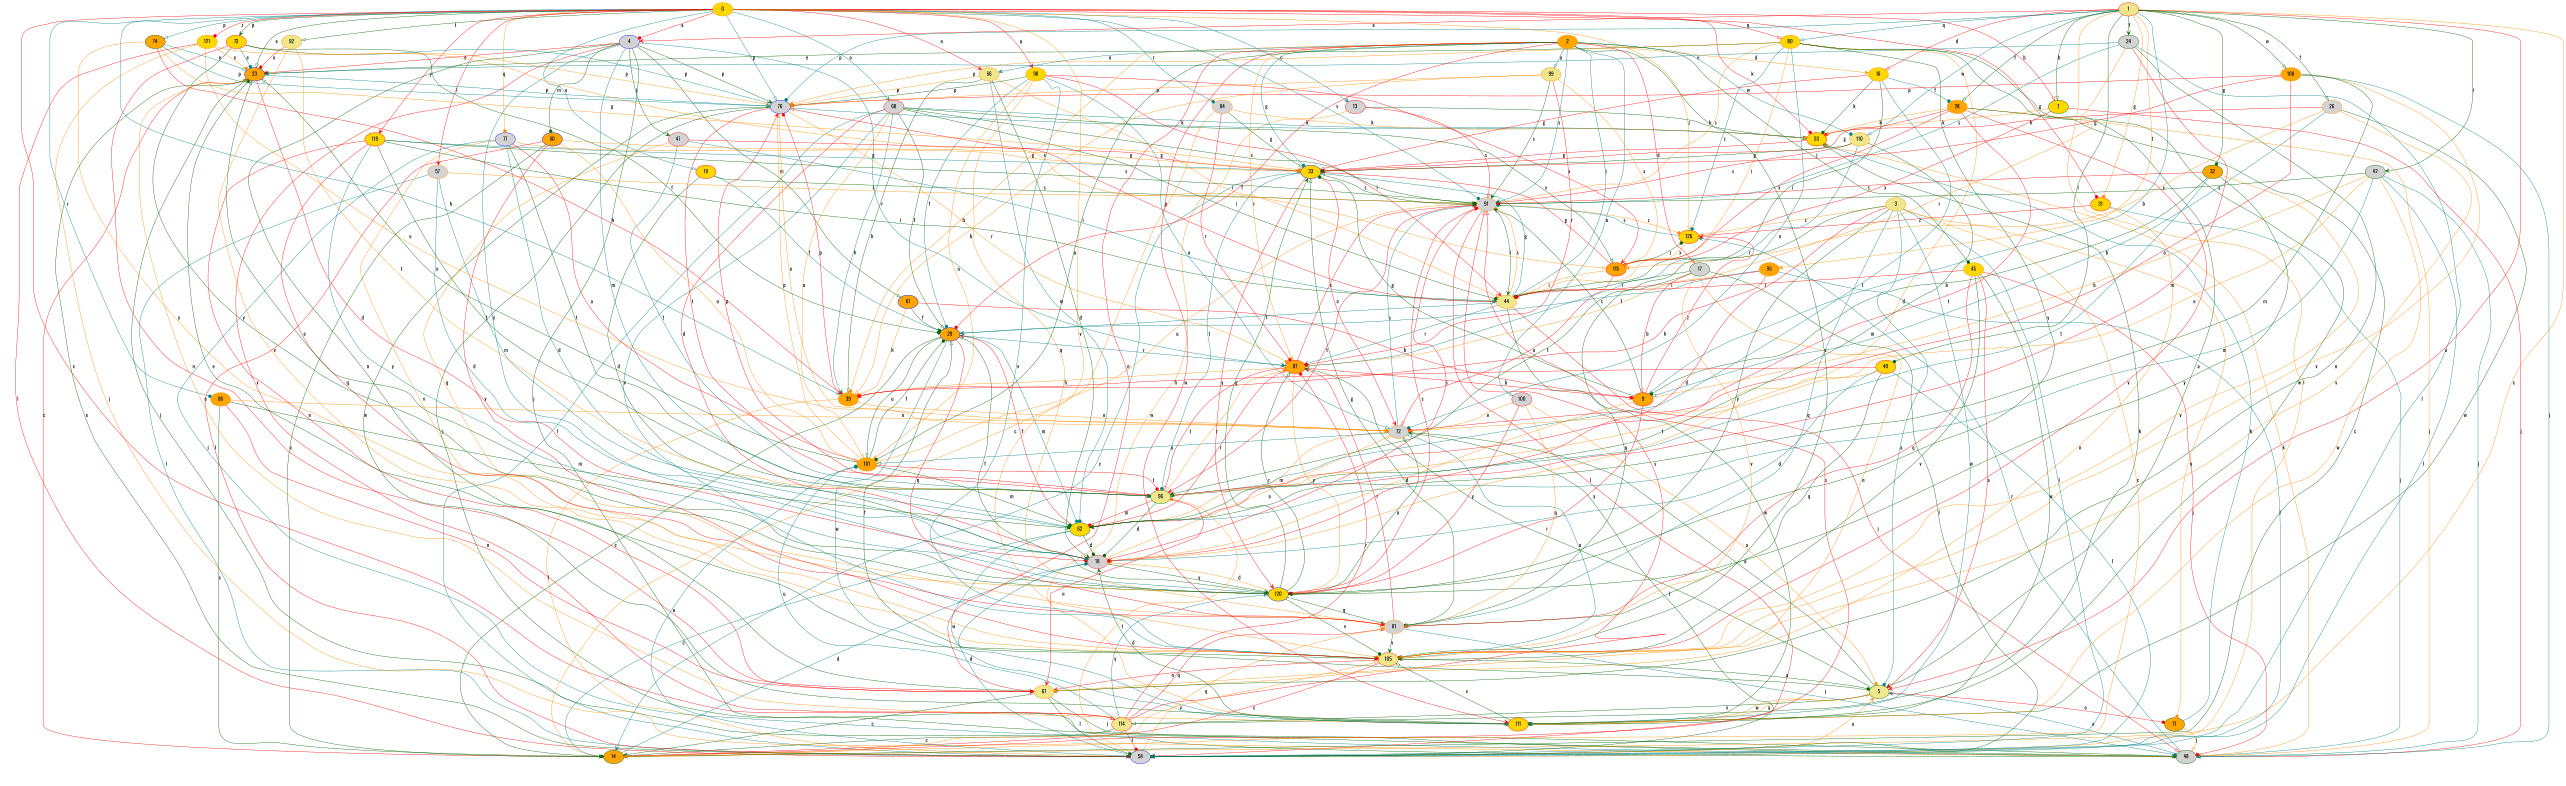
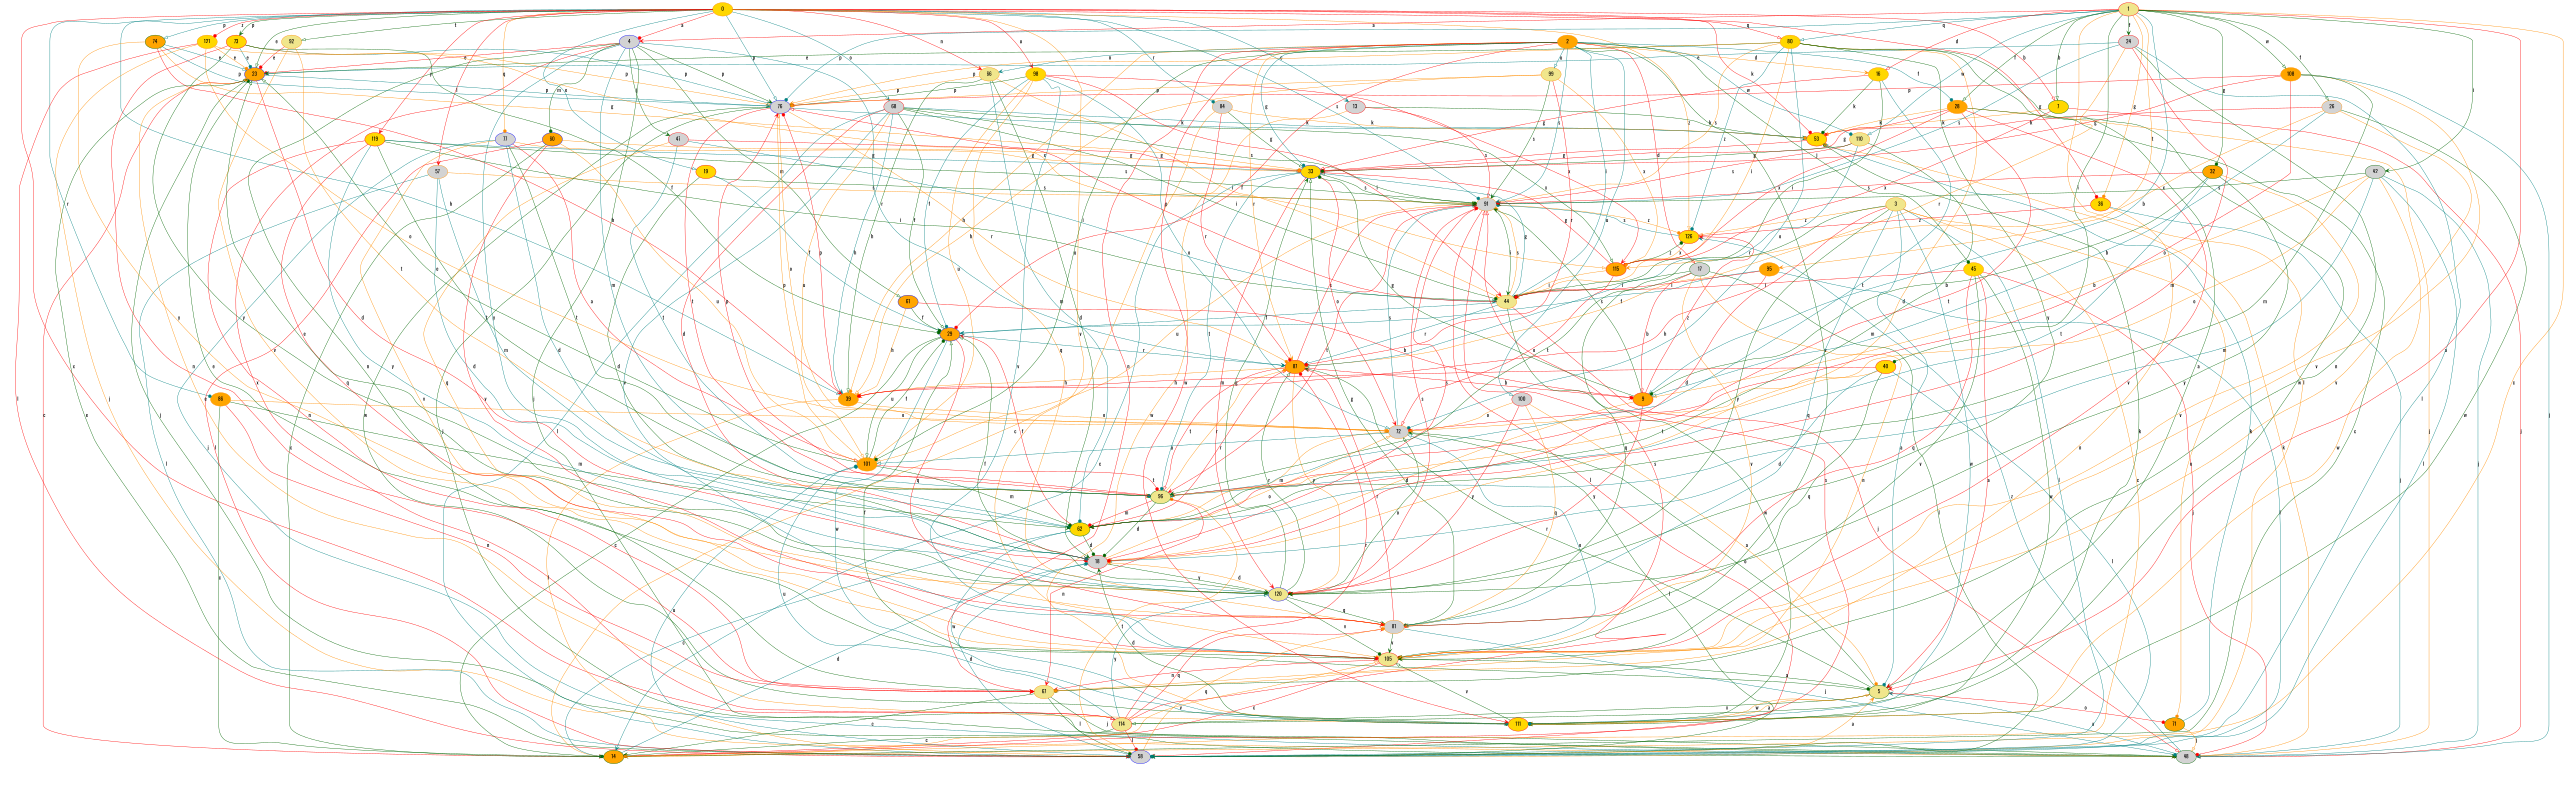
(2129, 42) -> (2129, 42)
(1917, 86) -> (1740, 49)
(2101, 204) -> (2101, 204)
(1222, 383) -> (1222, 383)
(1027, 403) -> none
(1278, 594) -> (1278, 594)
